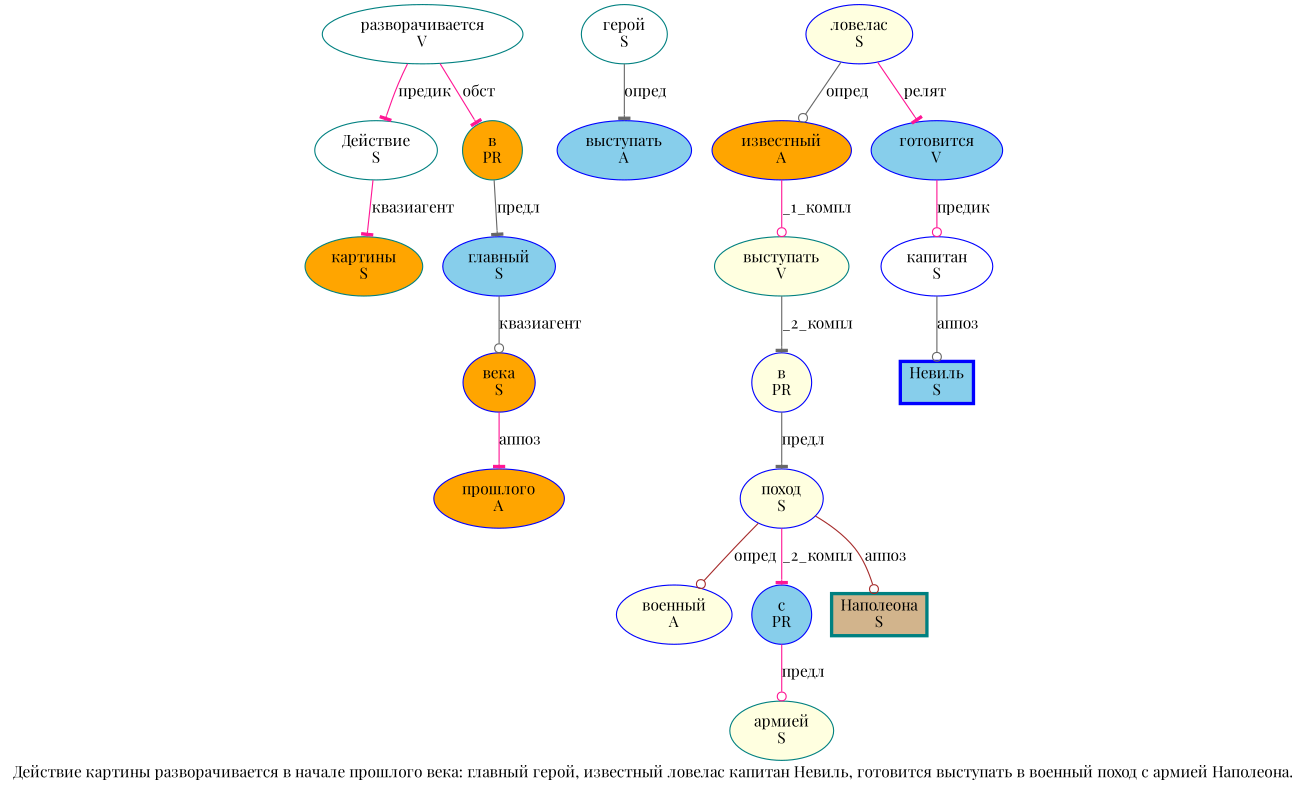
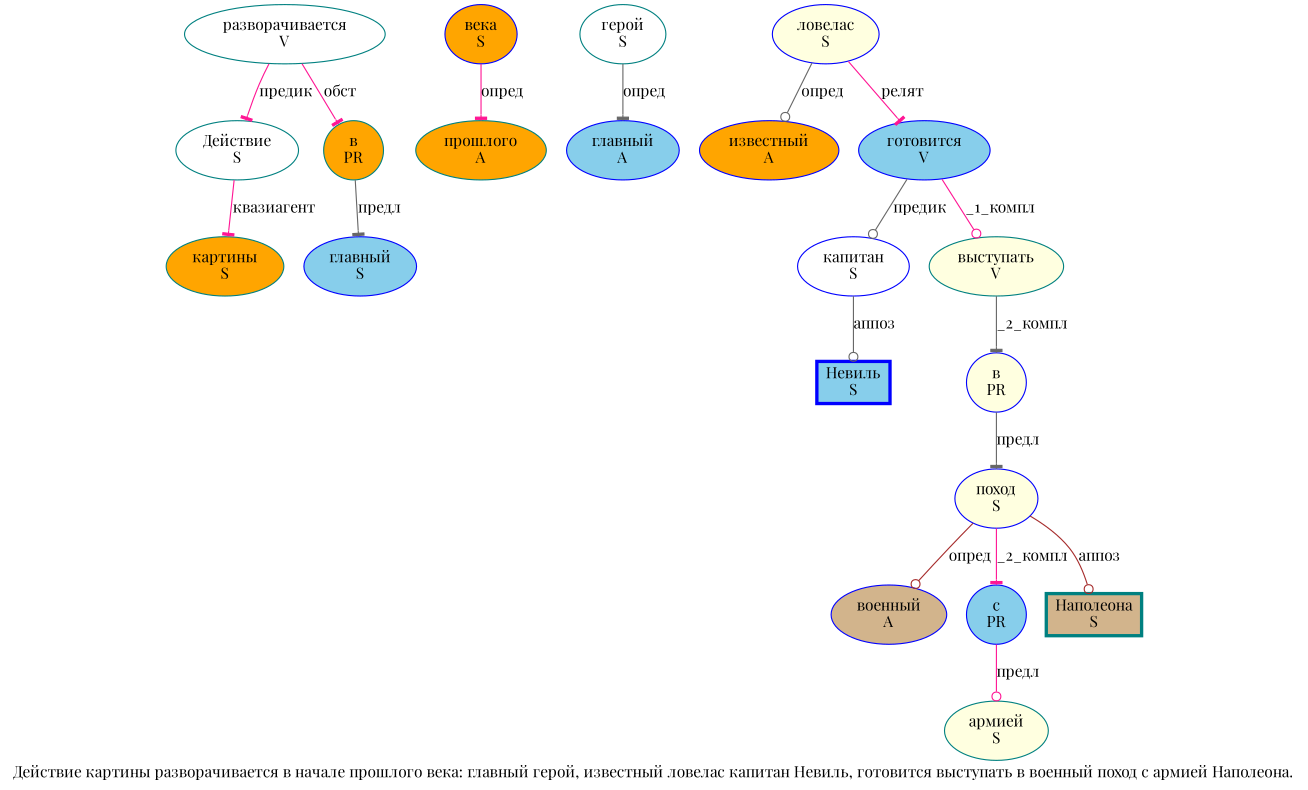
(624, 150) -> (623, 150)
(782, 204) -> (958, 204)
(937, 204) -> (891, 205)
(499, 320) -> none
(520, 441) -> (503, 92)
(499, 499) -> (481, 150)
(674, 615) -> (889, 615)
